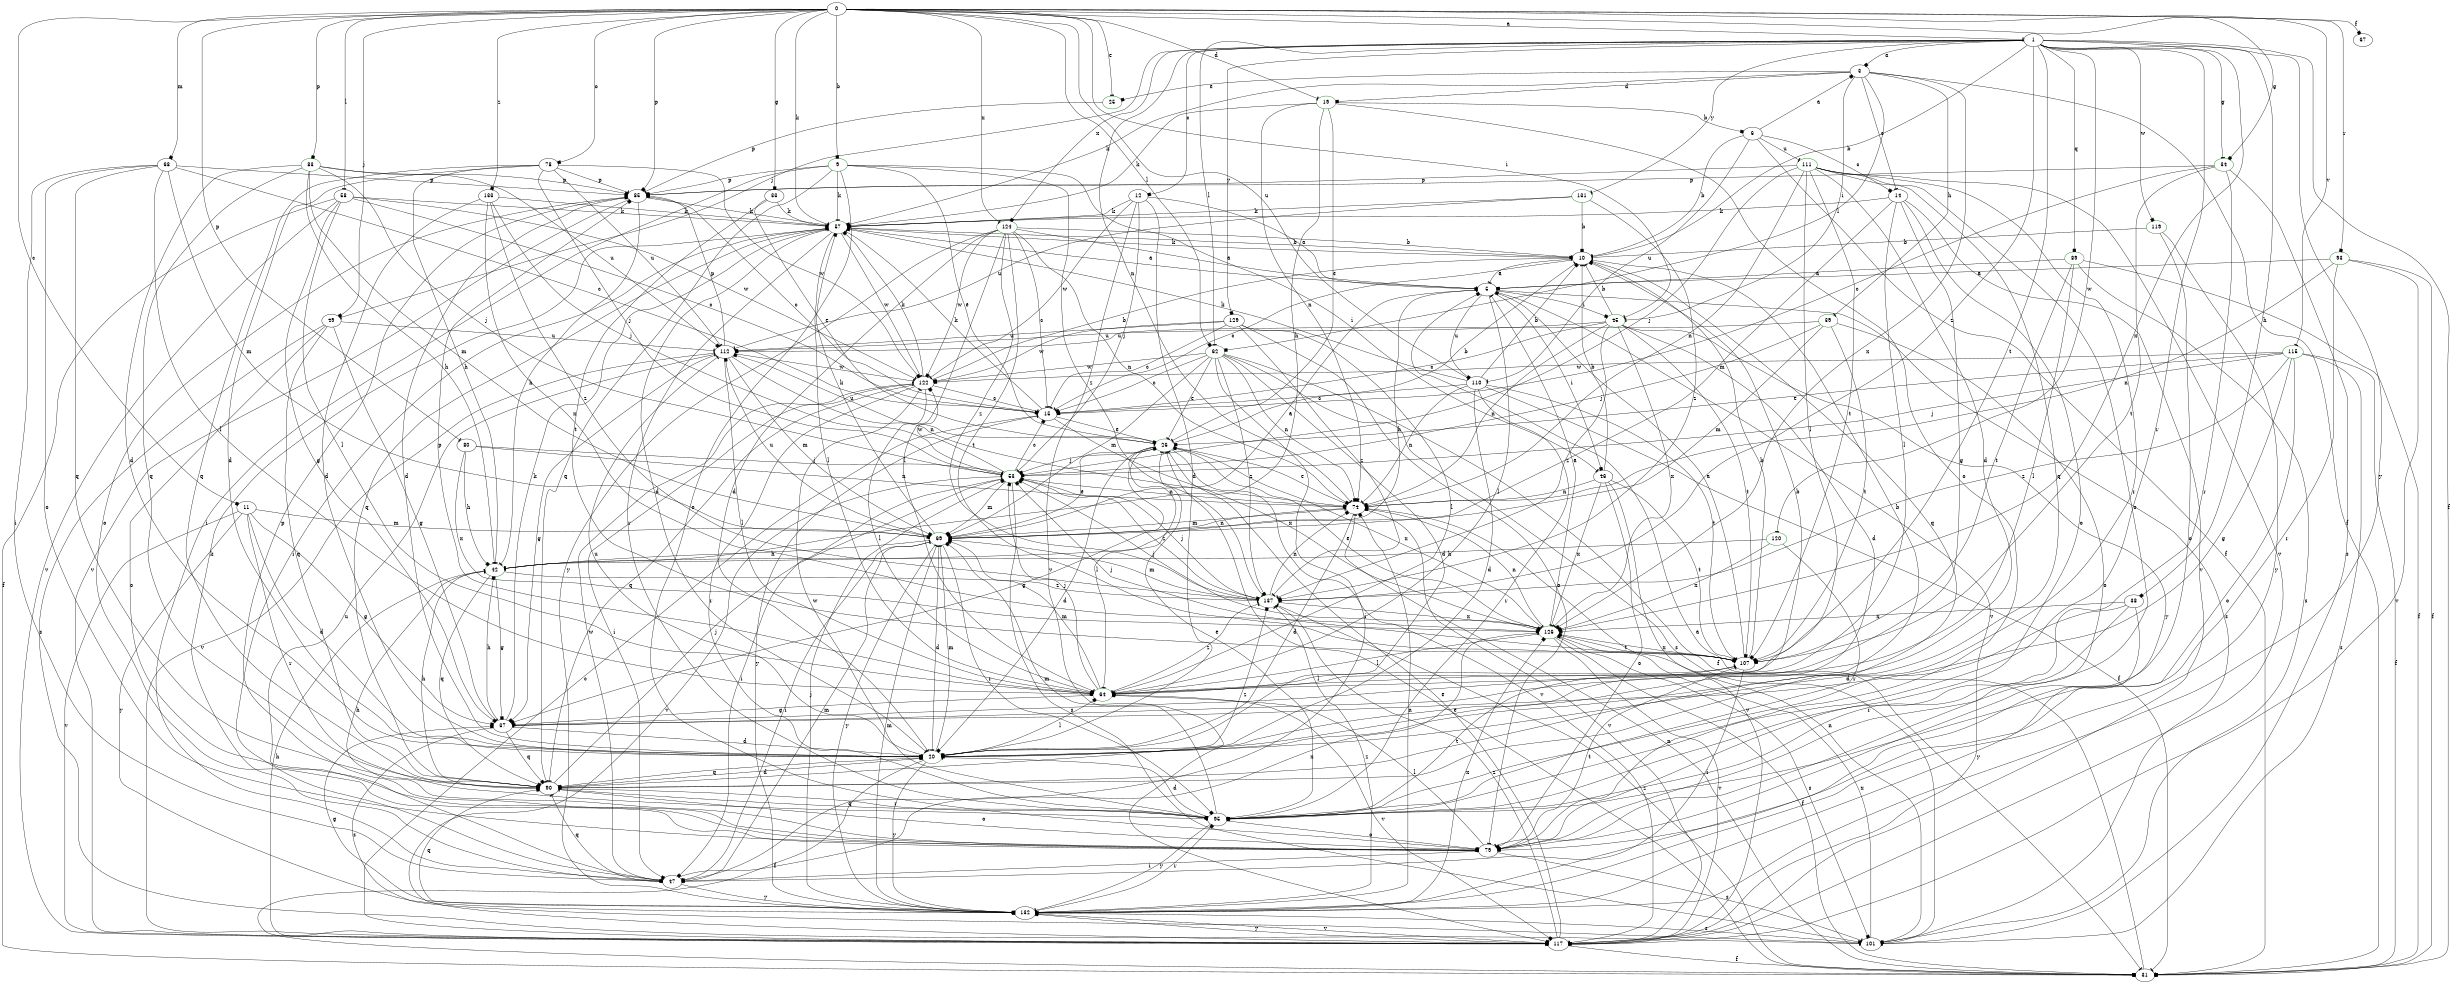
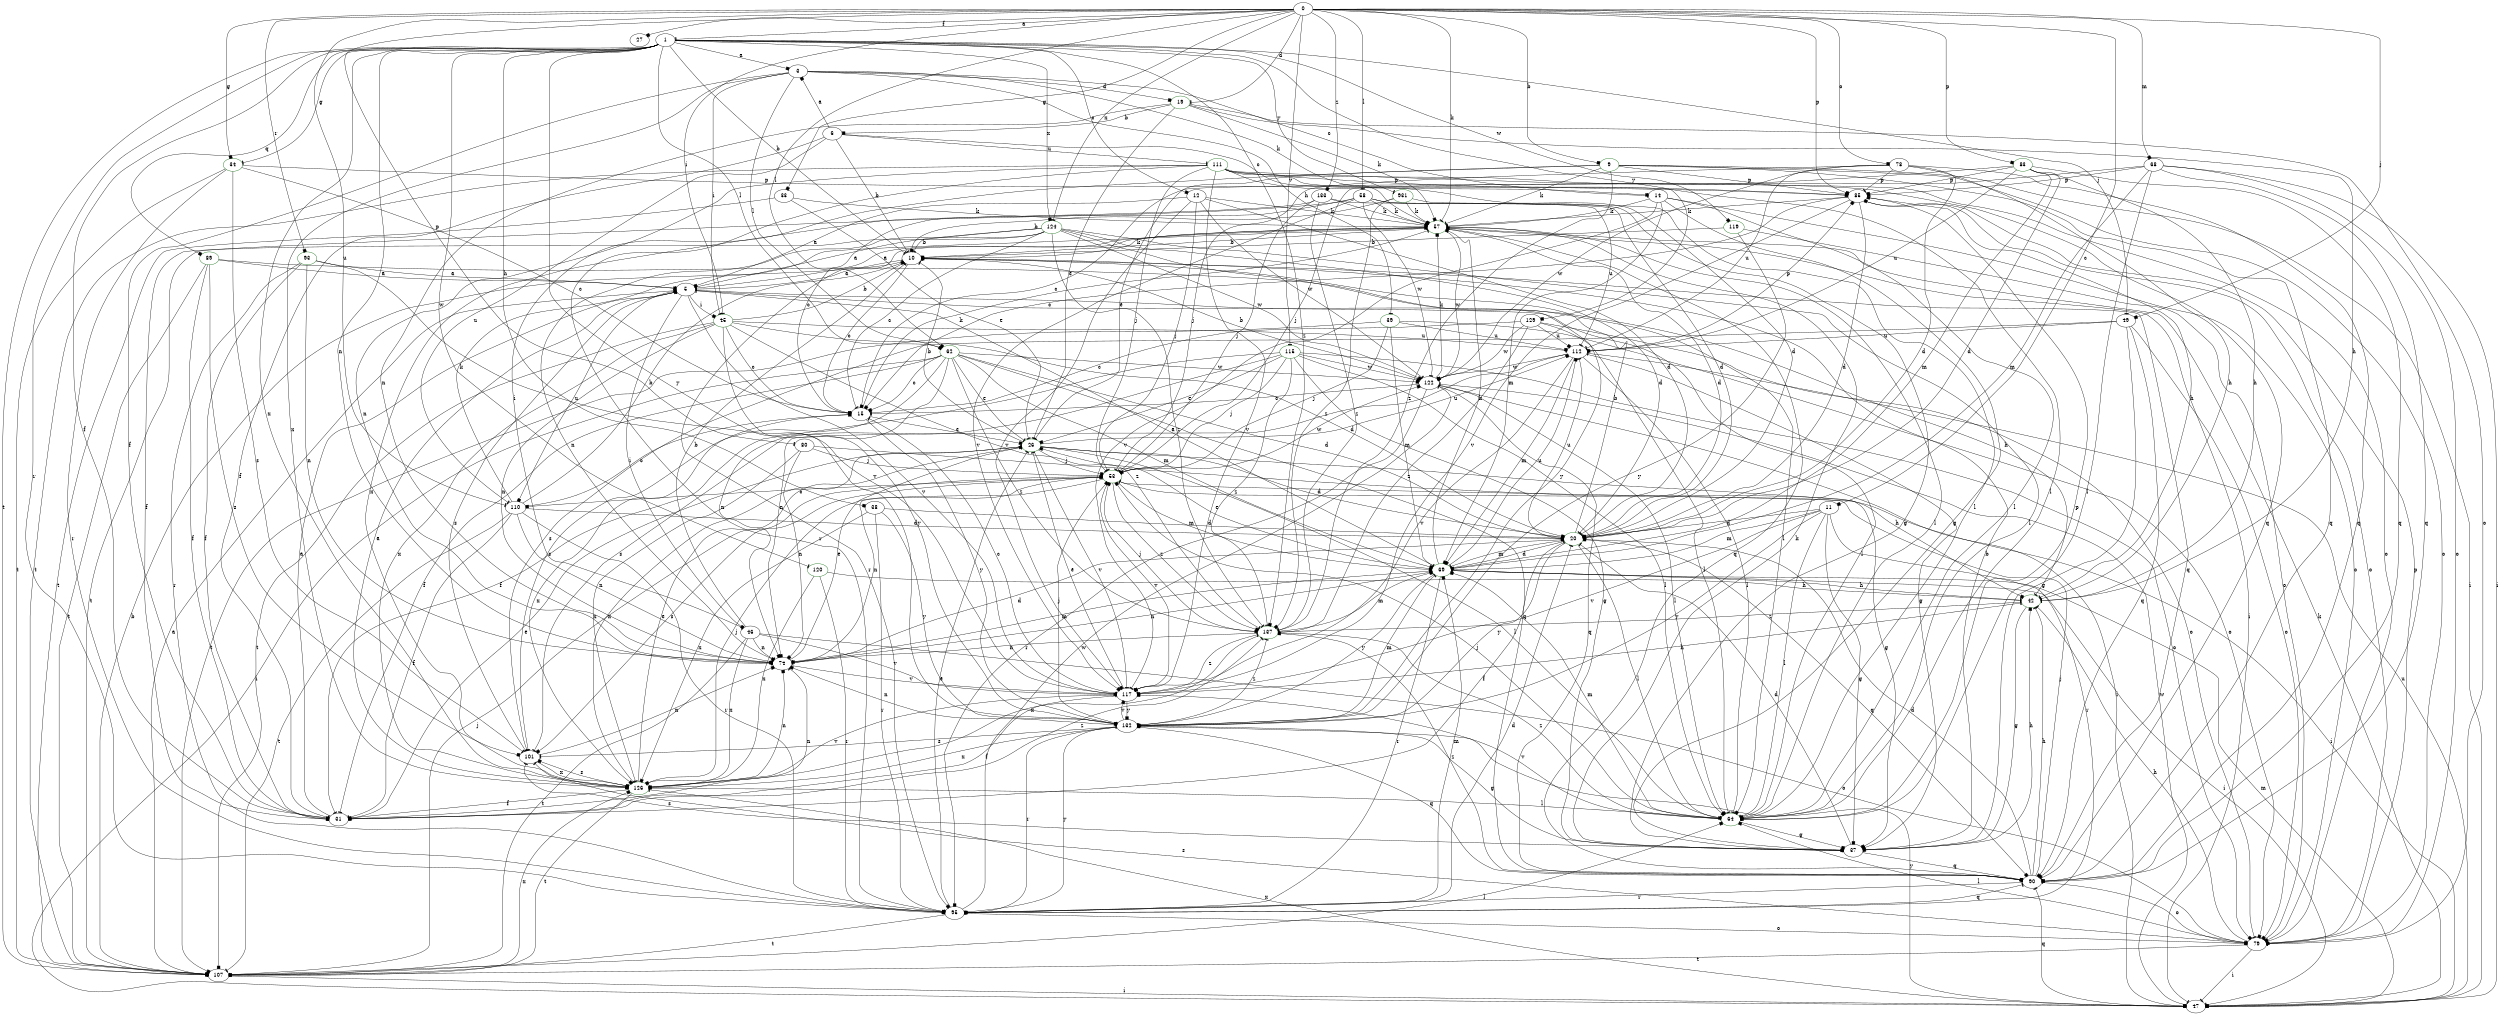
(2363, 40) -> (640, 40)
(1112, 102) -> none
(1582, 196) -> (1403, 196)
(1783, 274) -> (446, 280)
(1029, 447) -> (844, 487)
none -> (1542, 473)
none -> (1783, 667)
(441, 697) -> (1514, 667)
